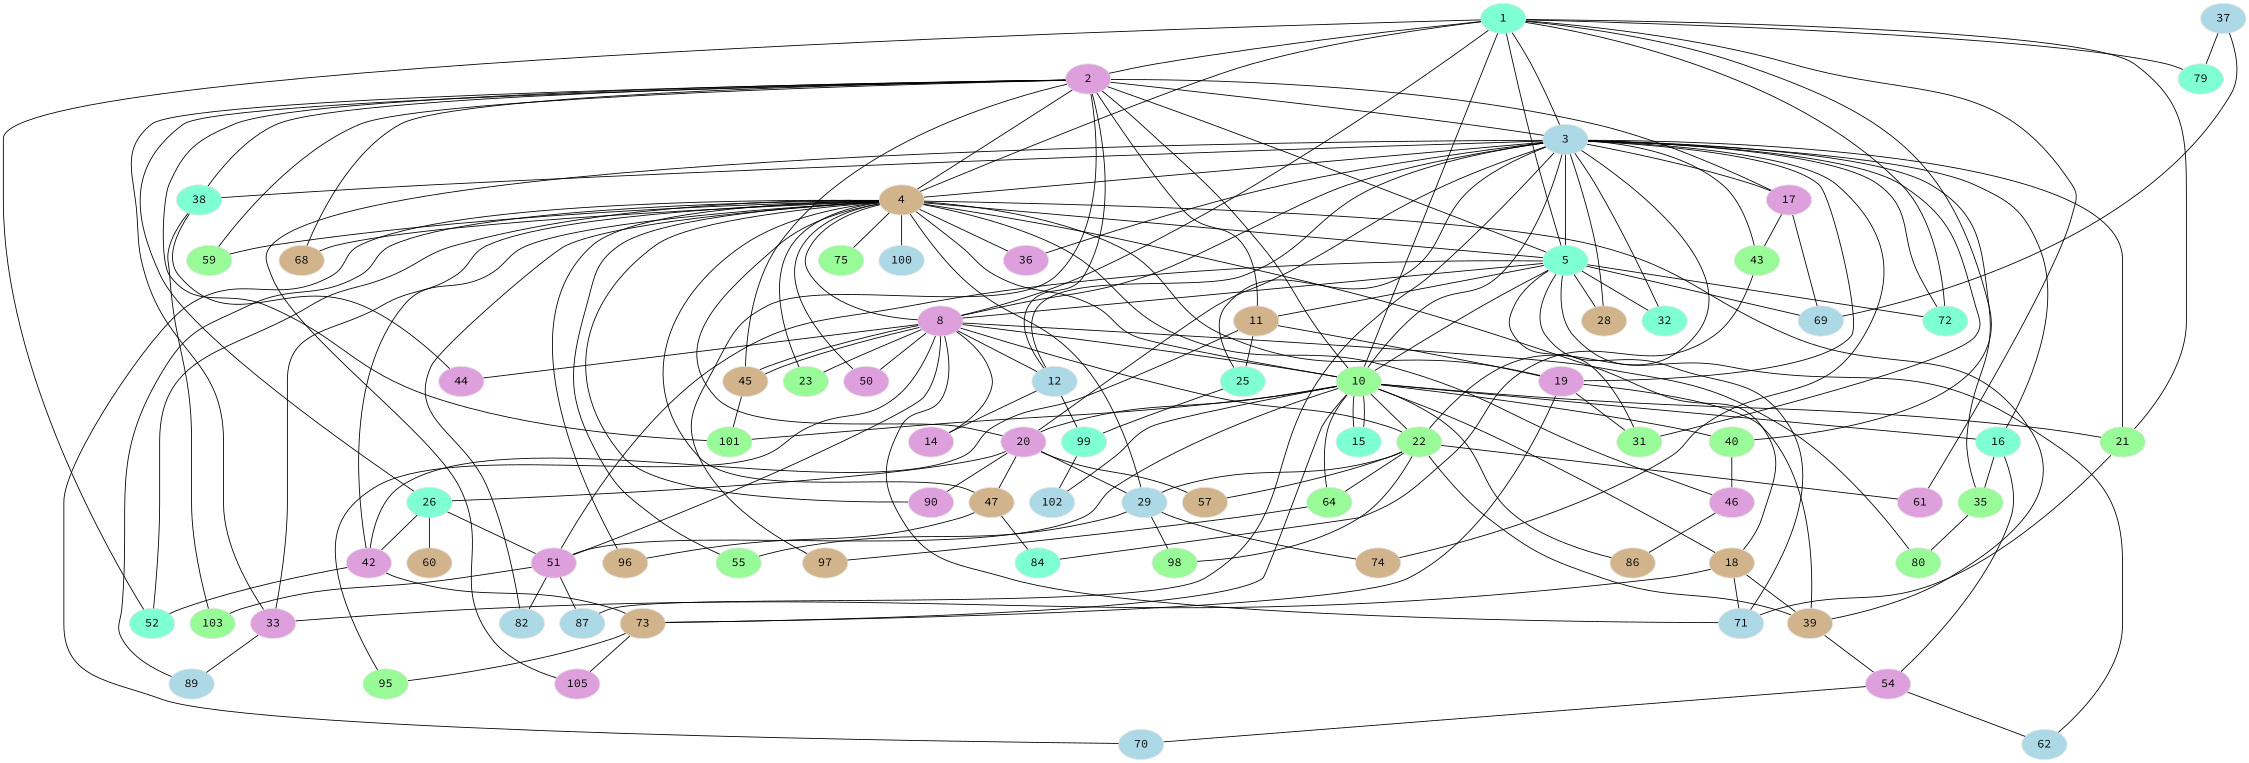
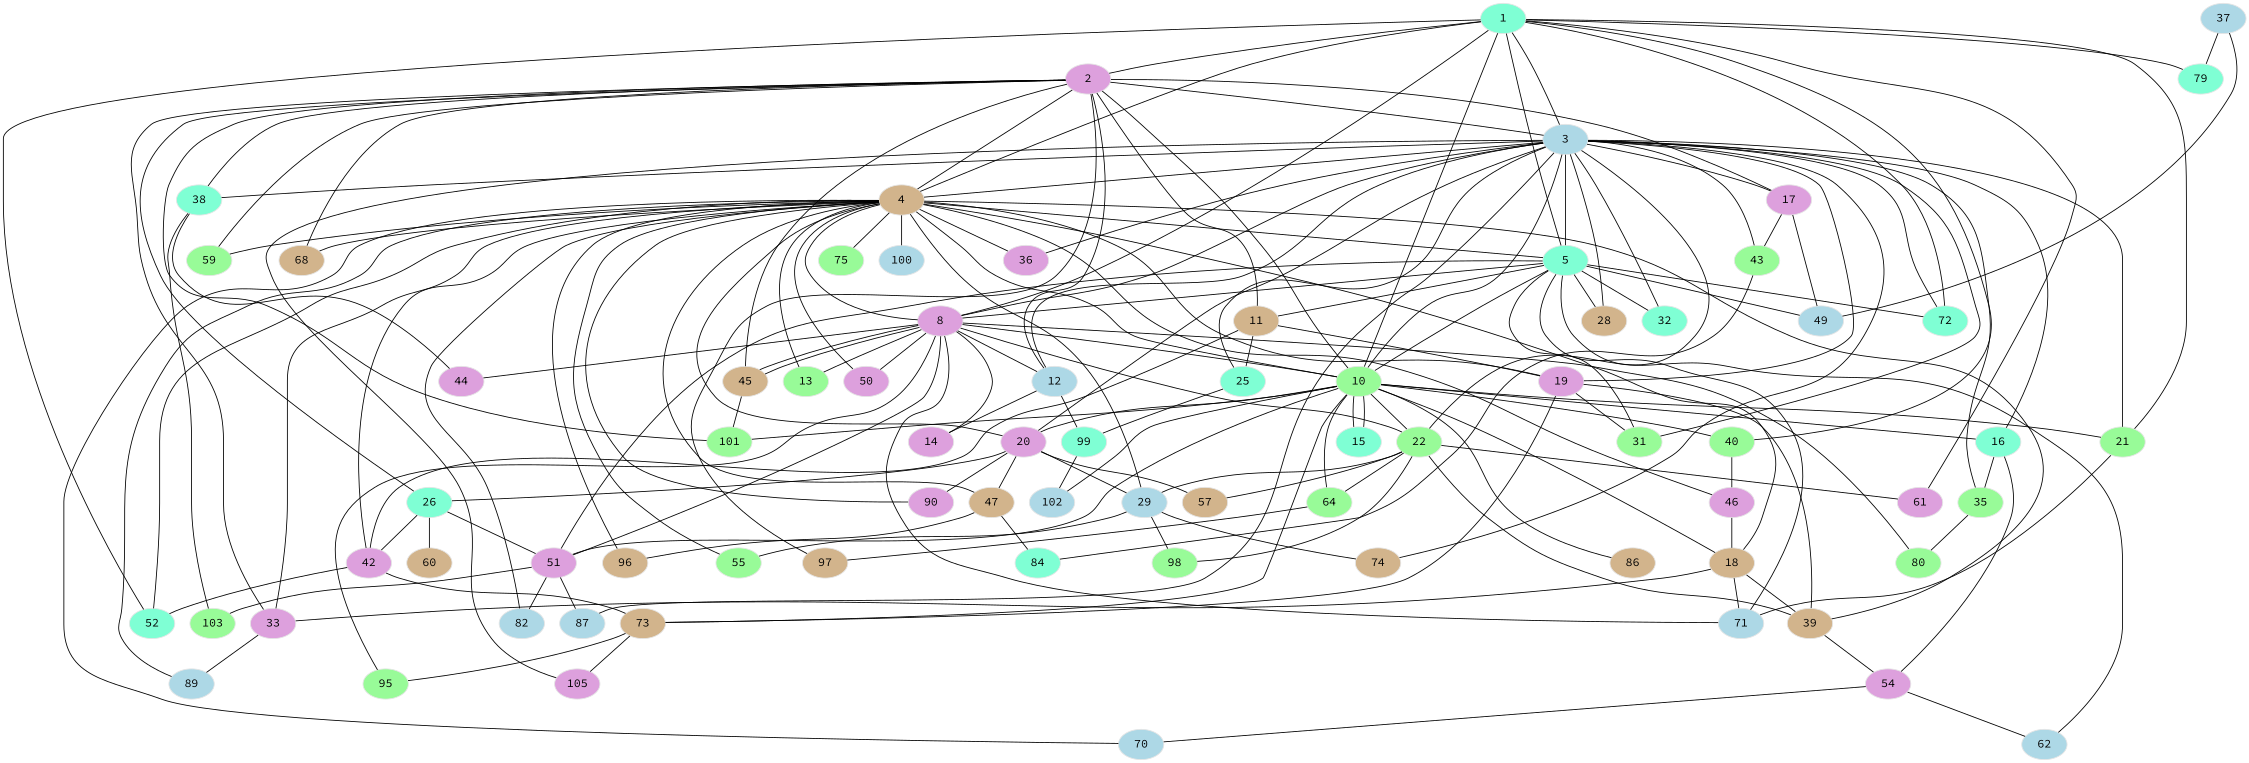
(1328, 168) -> none
(1821, 321) -> (1821, 321)
(806, 381) -> (806, 381)
(1687, 530) -> (1732, 533)
